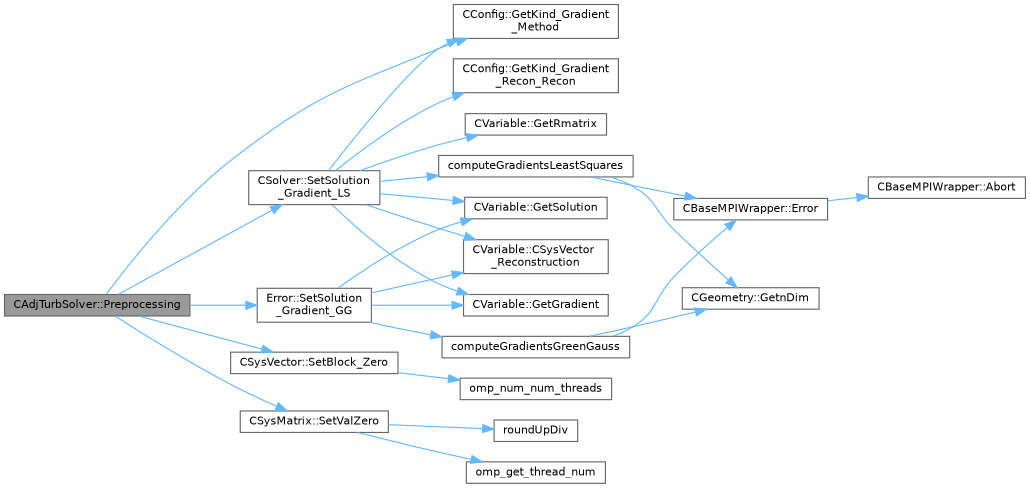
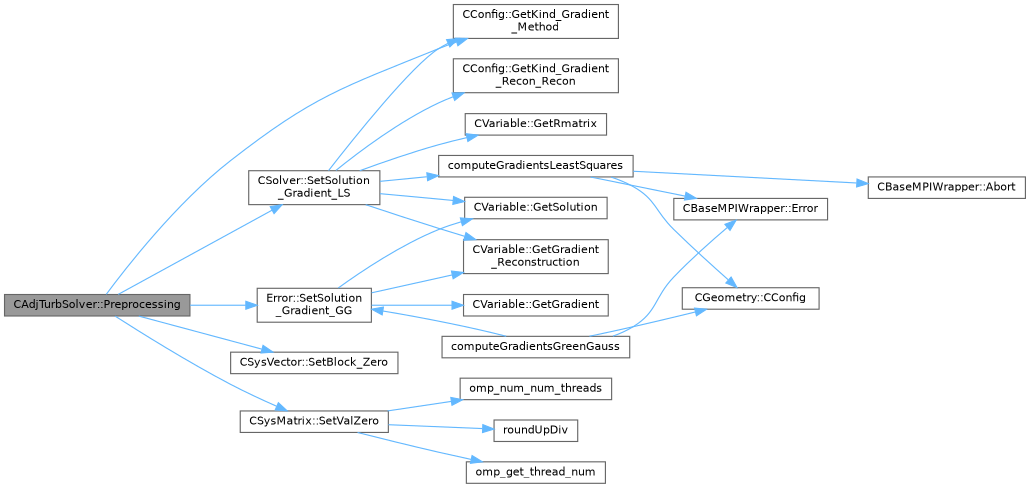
(842, 199) -> (745, 177)
(536, 257) -> (536, 257)
(397, 259) -> none
(751, 298) -> (751, 298)
(400, 329) -> (445, 322)
(423, 376) -> (419, 406)
